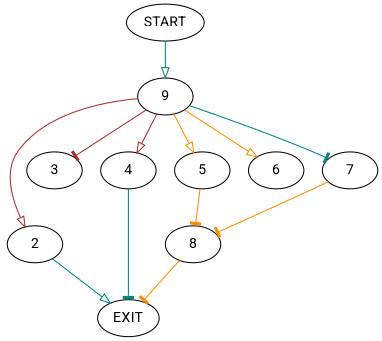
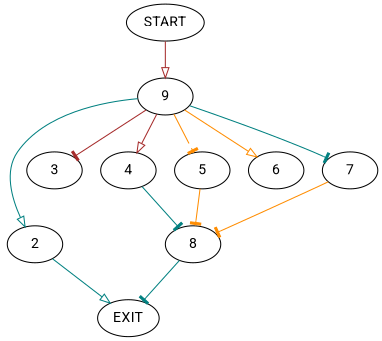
(165, 54) -> (165, 54)
(41, 129) -> (41, 129)
(181, 129) -> (181, 129)
(128, 242) -> (159, 205)
(163, 279) -> (163, 279)
